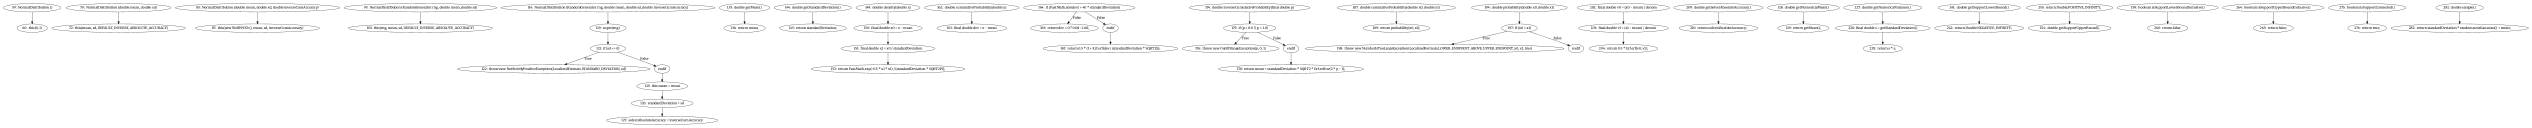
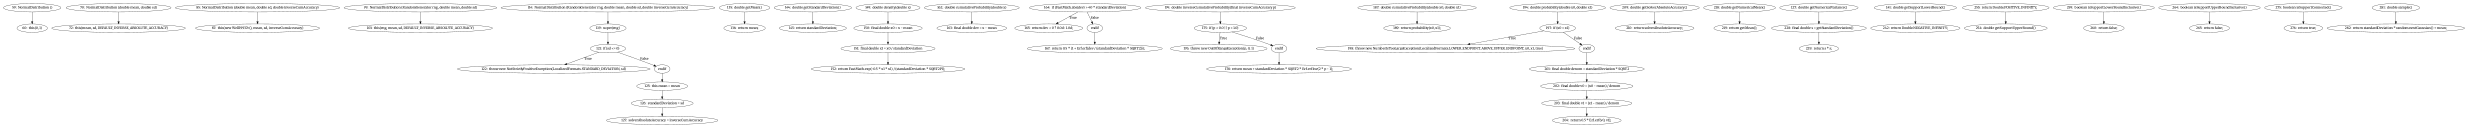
(1250, 8) -> (1220, 8)
(1077, 18) -> (1073, 18)
none -> (1587, 69)
